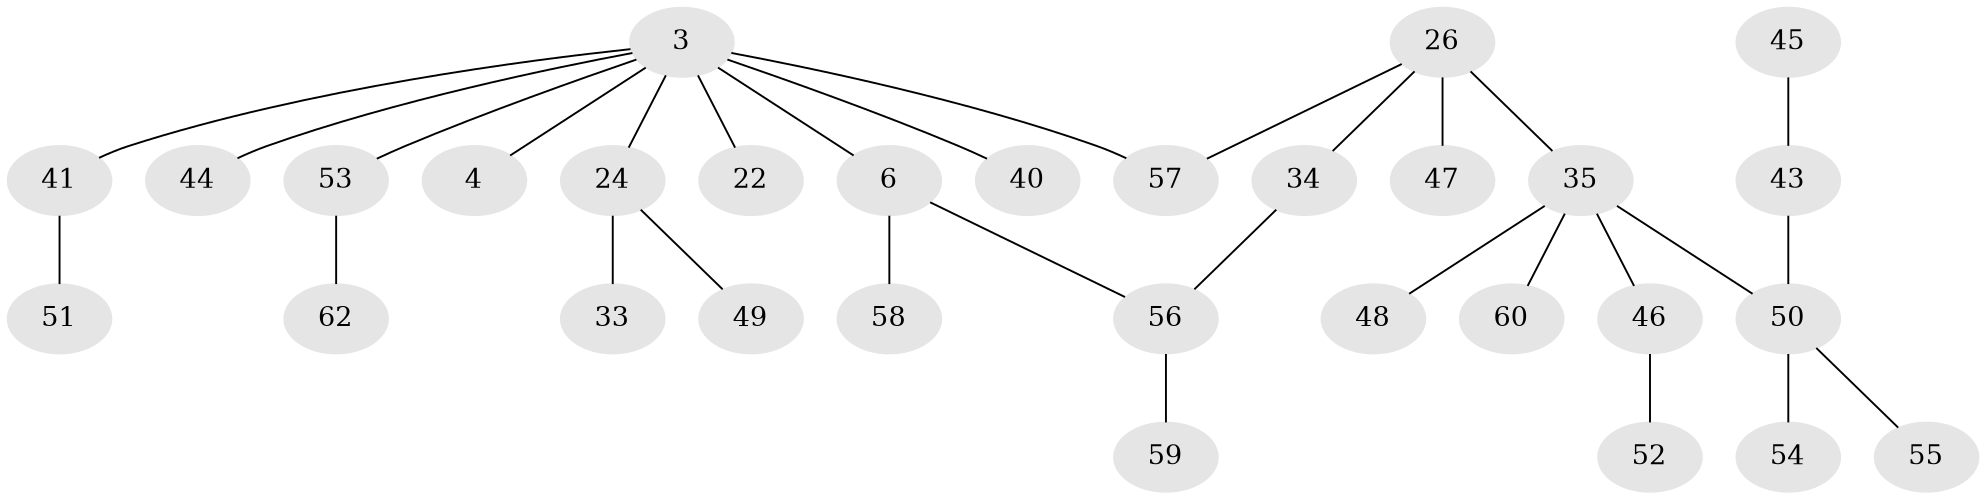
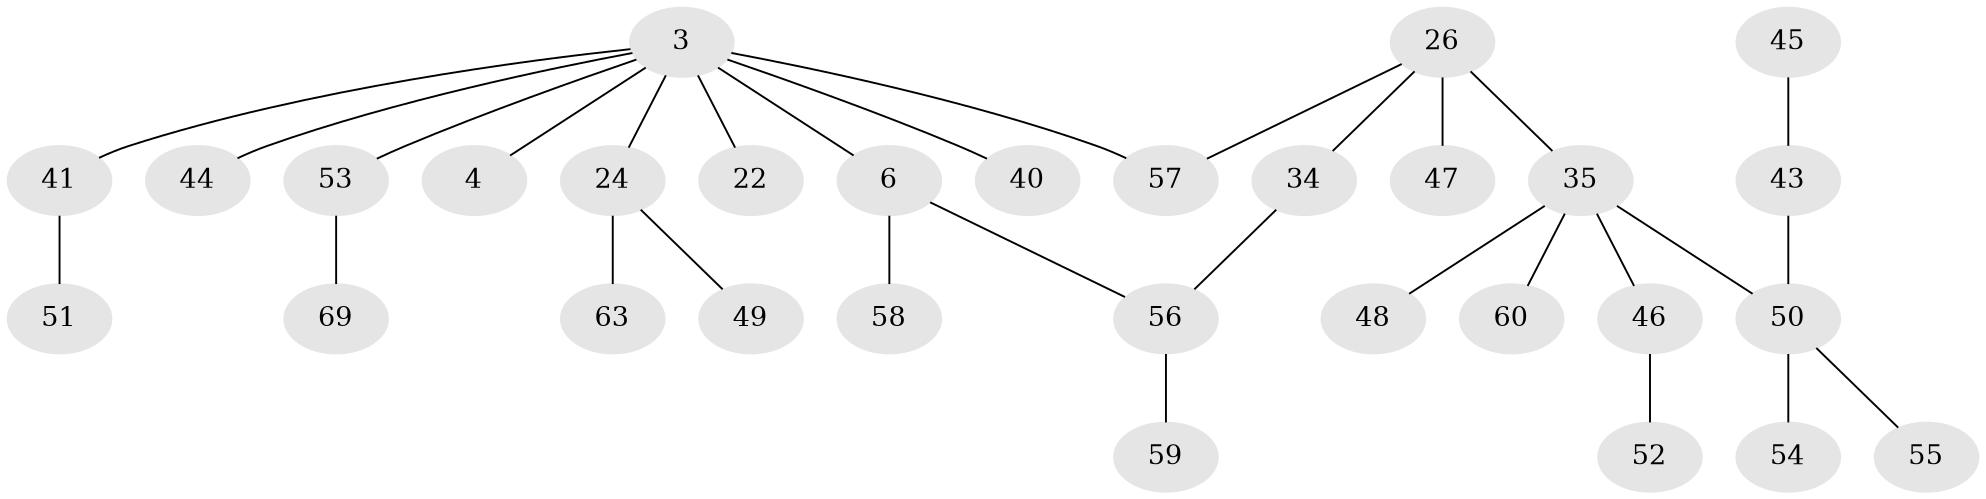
(336, 319) -> (336, 319)
(613, 319) -> (613, 319)
